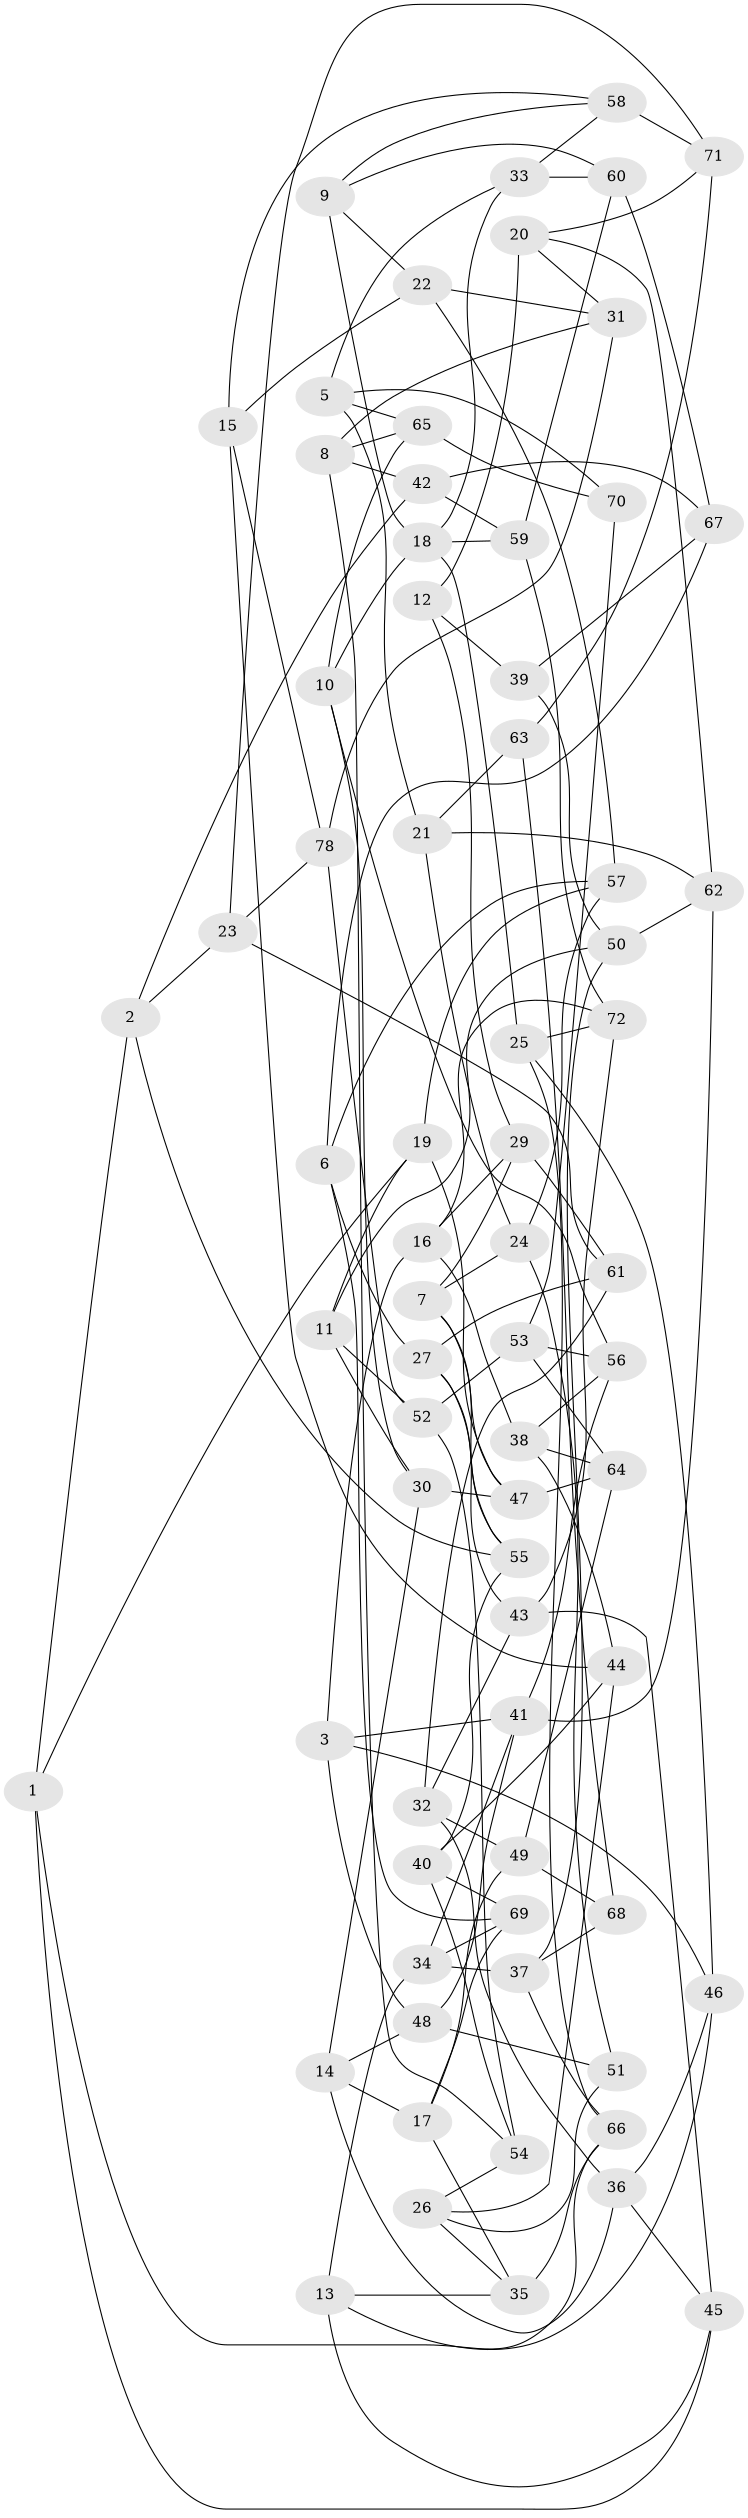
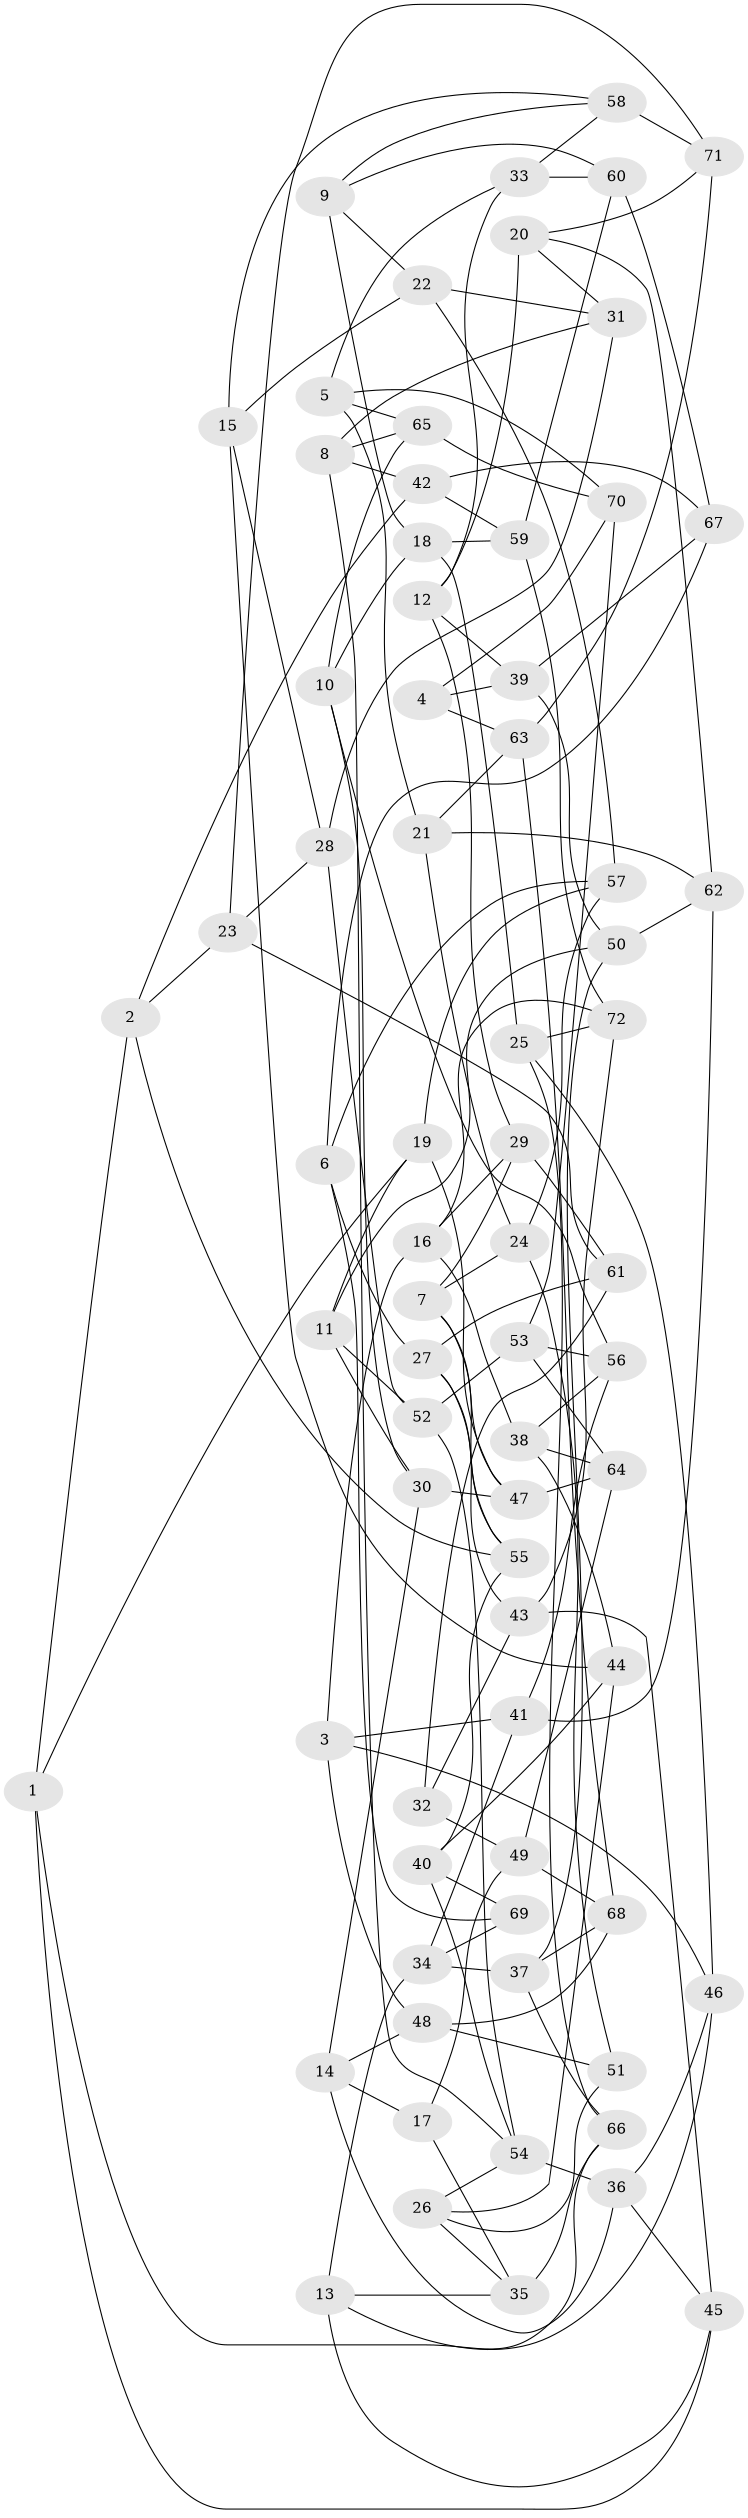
(473, 377) -> (471, 389)
none -> (422, 700)
(325, 847) -> (325, 847)
(490, 1832) -> (545, 2004)
(473, 1979) -> none
(501, 2026) -> (567, 2171)
